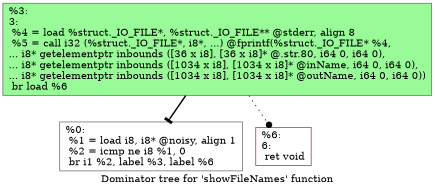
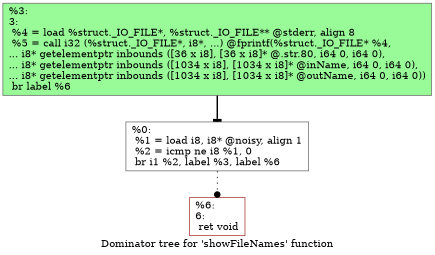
(38, 87) -> (40, 87)
(258, 109) -> (217, 181)
